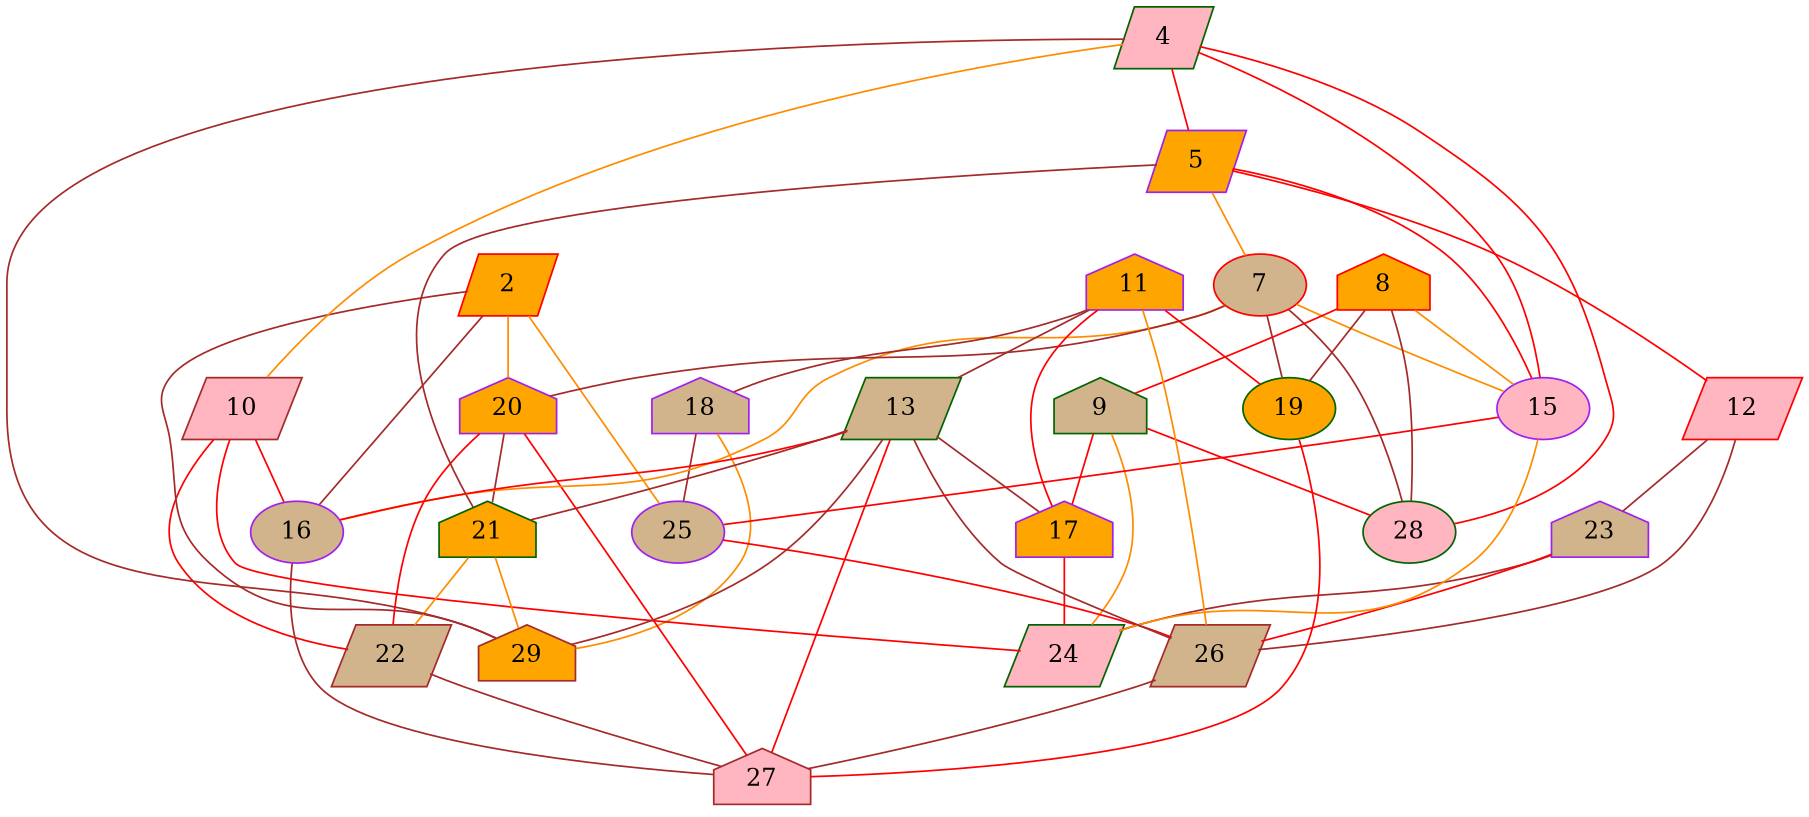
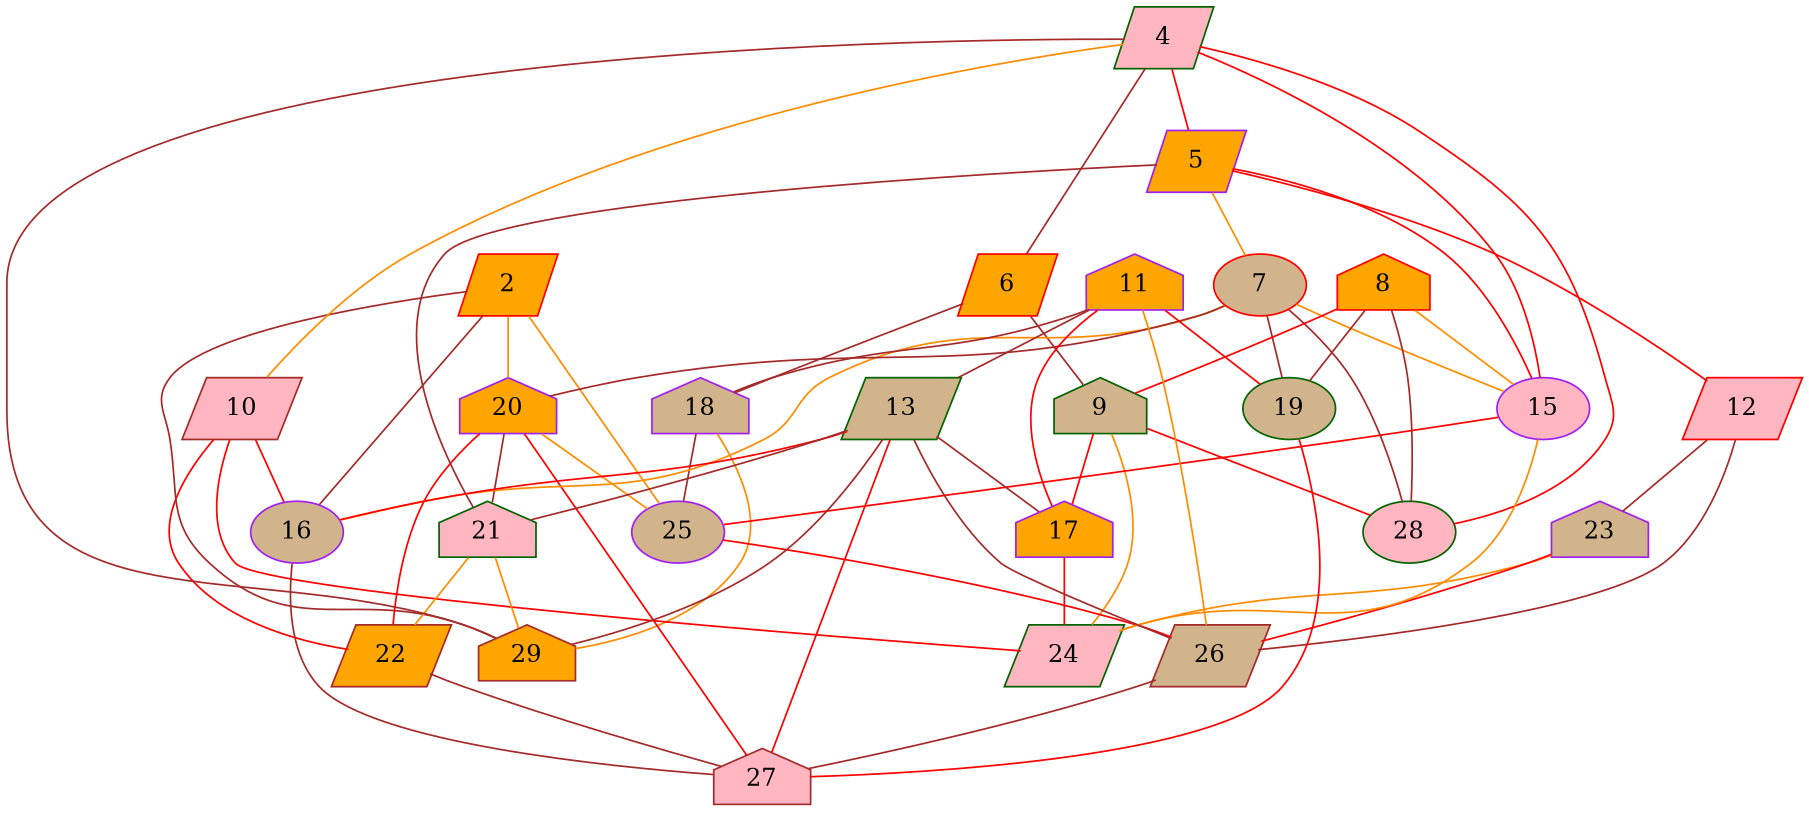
none -> (1008, 285)
(1289, 409) -> (1289, 409)
none -> (587, 466)
(488, 532) -> (488, 532)
(1336, 594) -> (1336, 594)
(391, 656) -> (391, 656)
